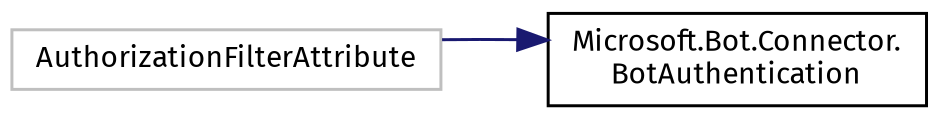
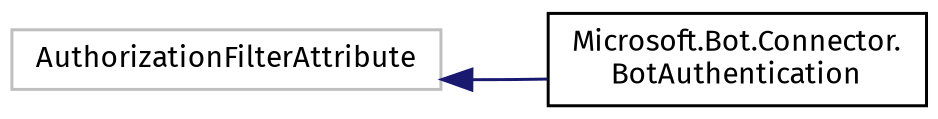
(480, 39) -> (510, 80)
